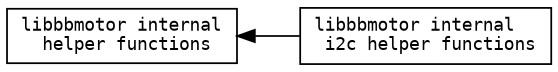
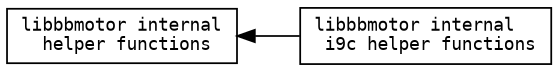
(426, 36) -> (426, 36)
